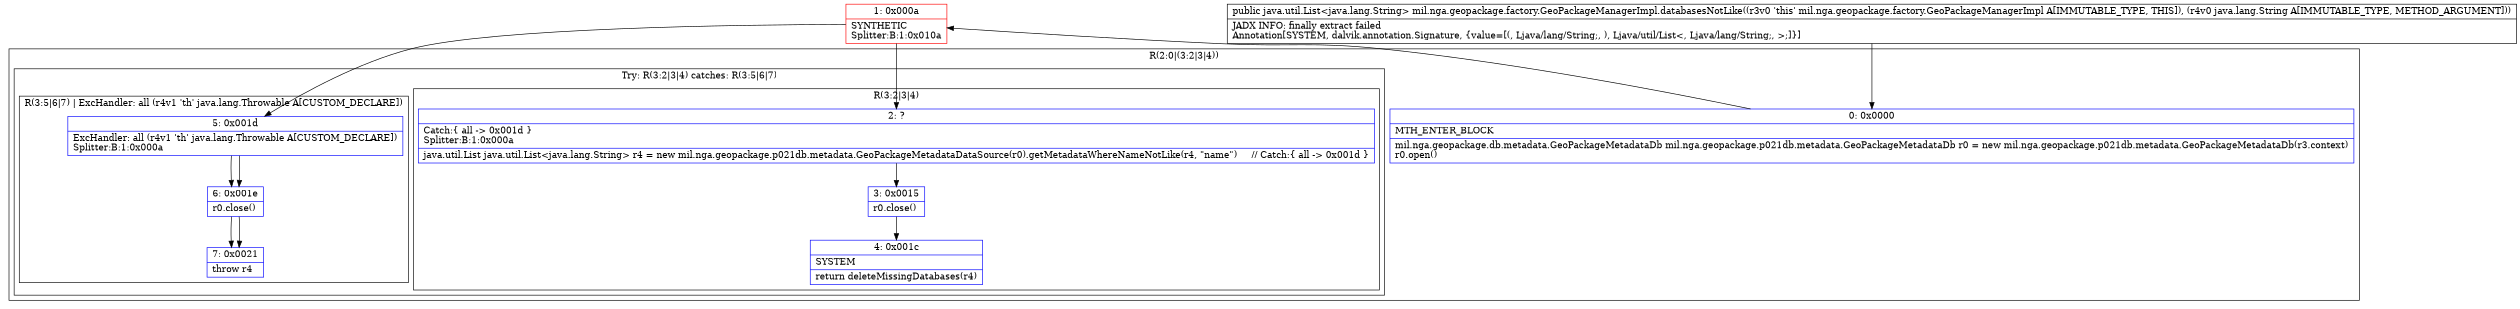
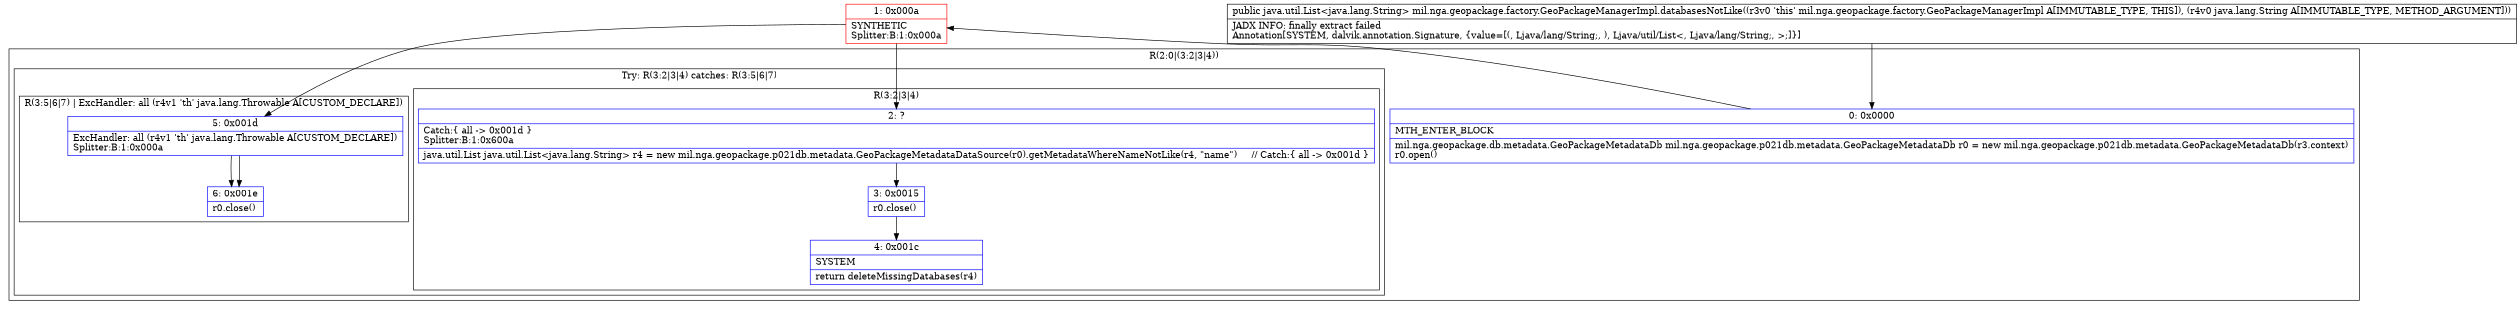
(896, 36) -> (896, 36)
(469, 141) -> (469, 141)
(235, 262) -> none
